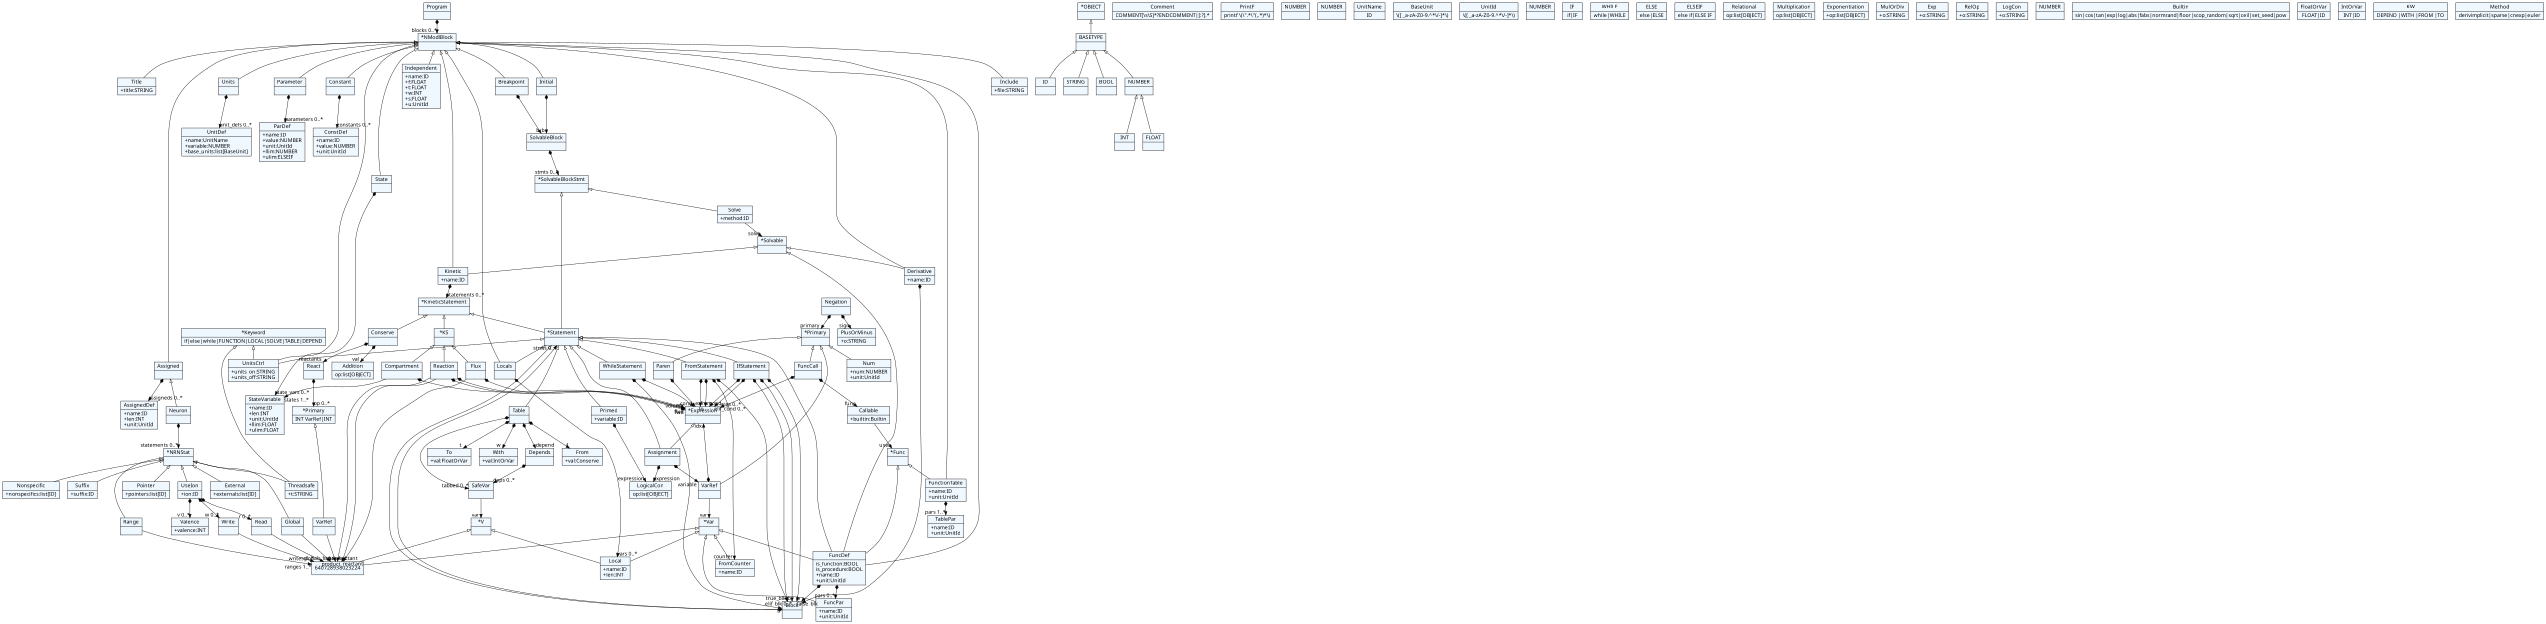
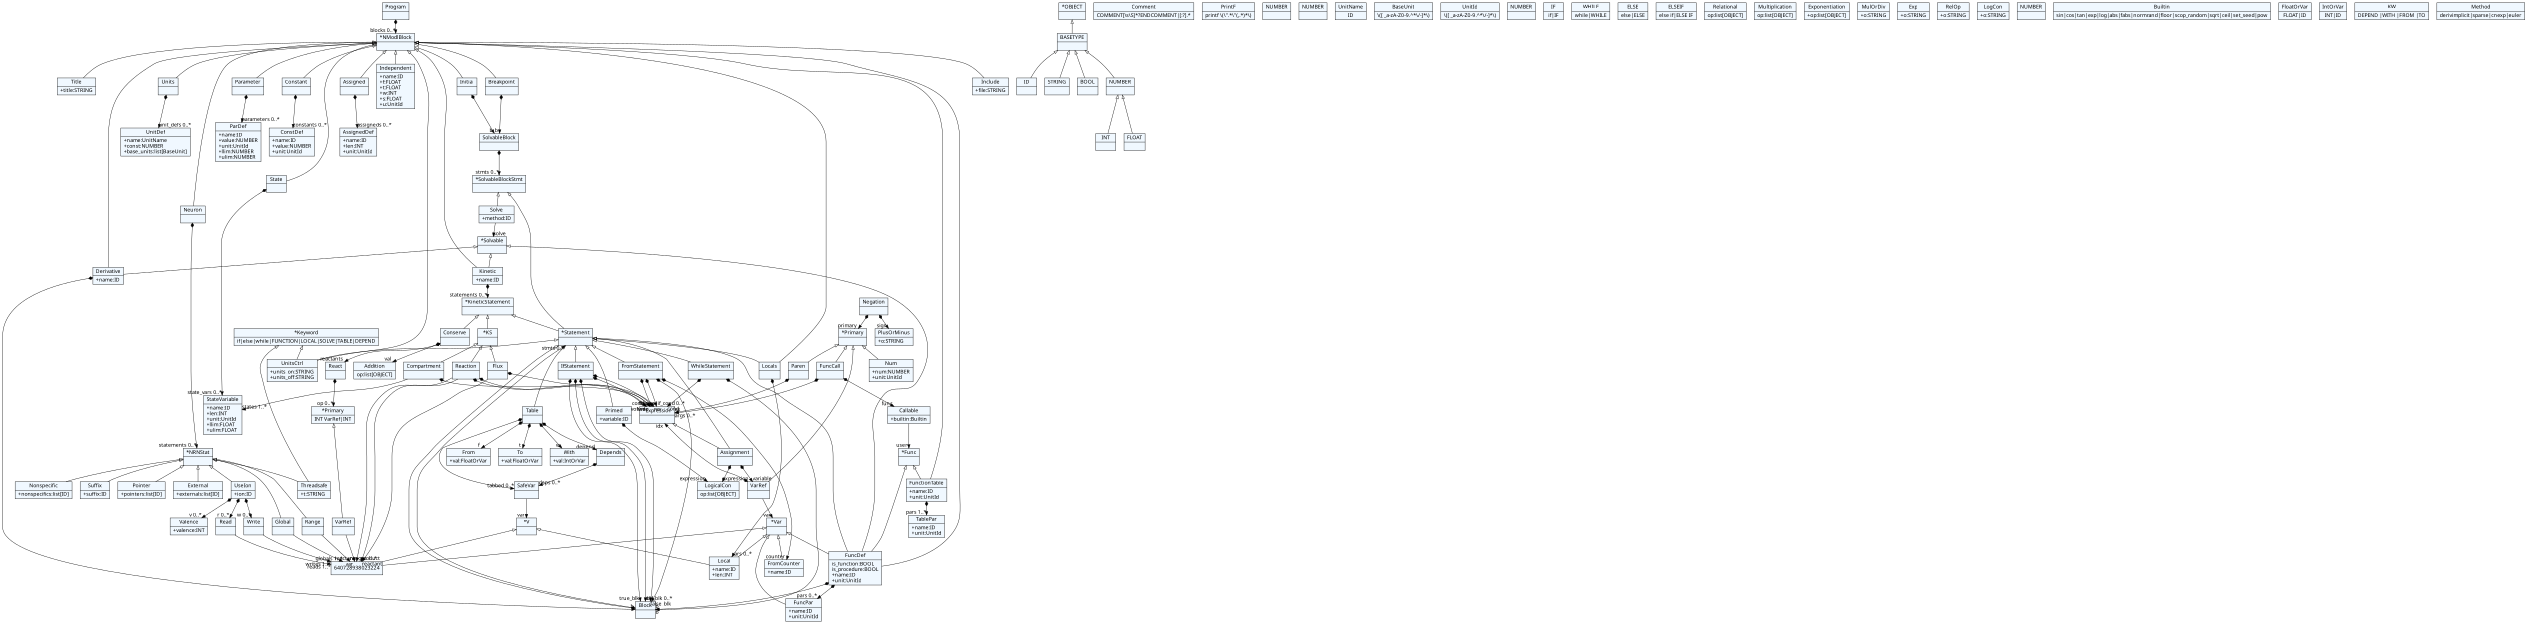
(208, 146) -> (144, 146)
(278, 157) -> (237, 157)
(174, 395) -> (228, 64)
(582, 461) -> (468, 461)
